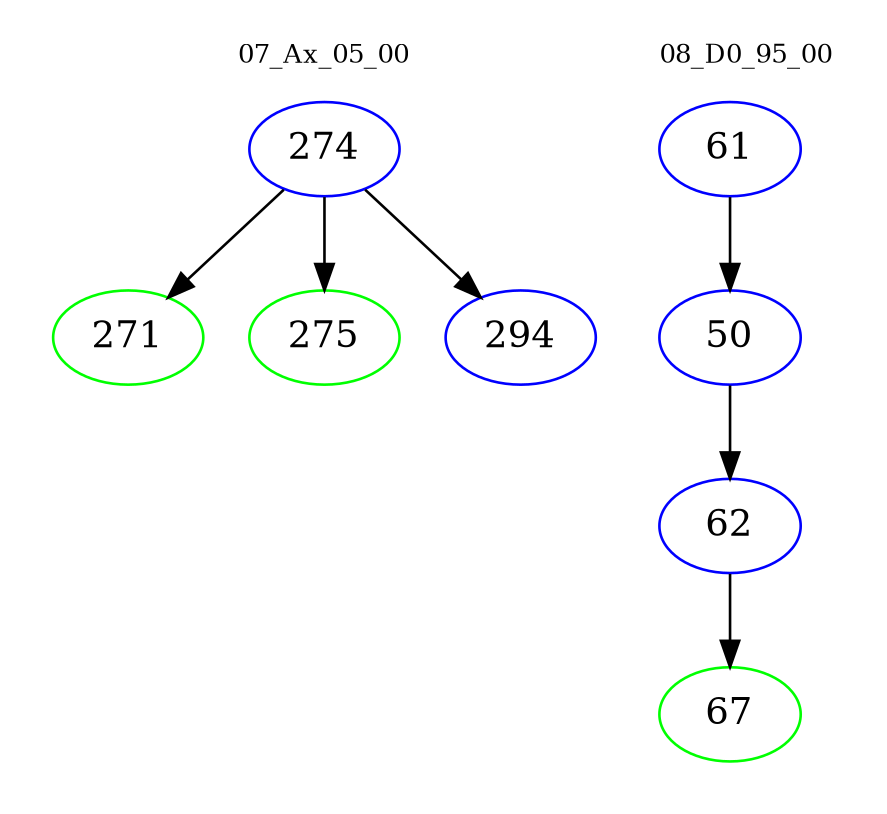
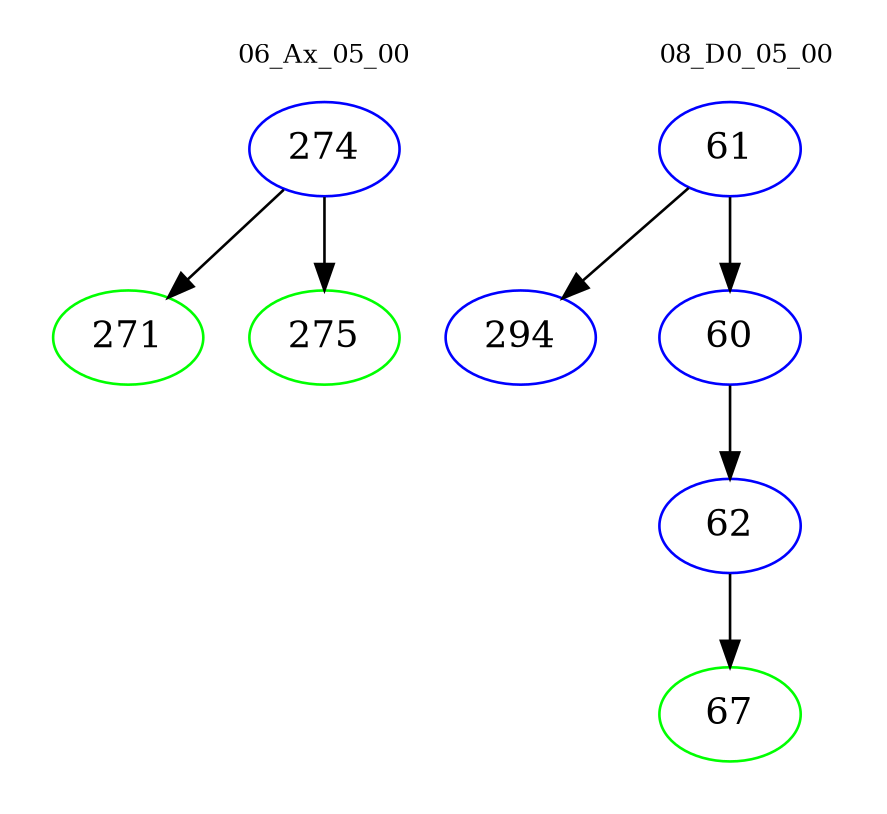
(324, 56) -> (324, 56)
(747, 56) -> (747, 56)
(413, 235) -> (654, 218)
(730, 338) -> (730, 338)
